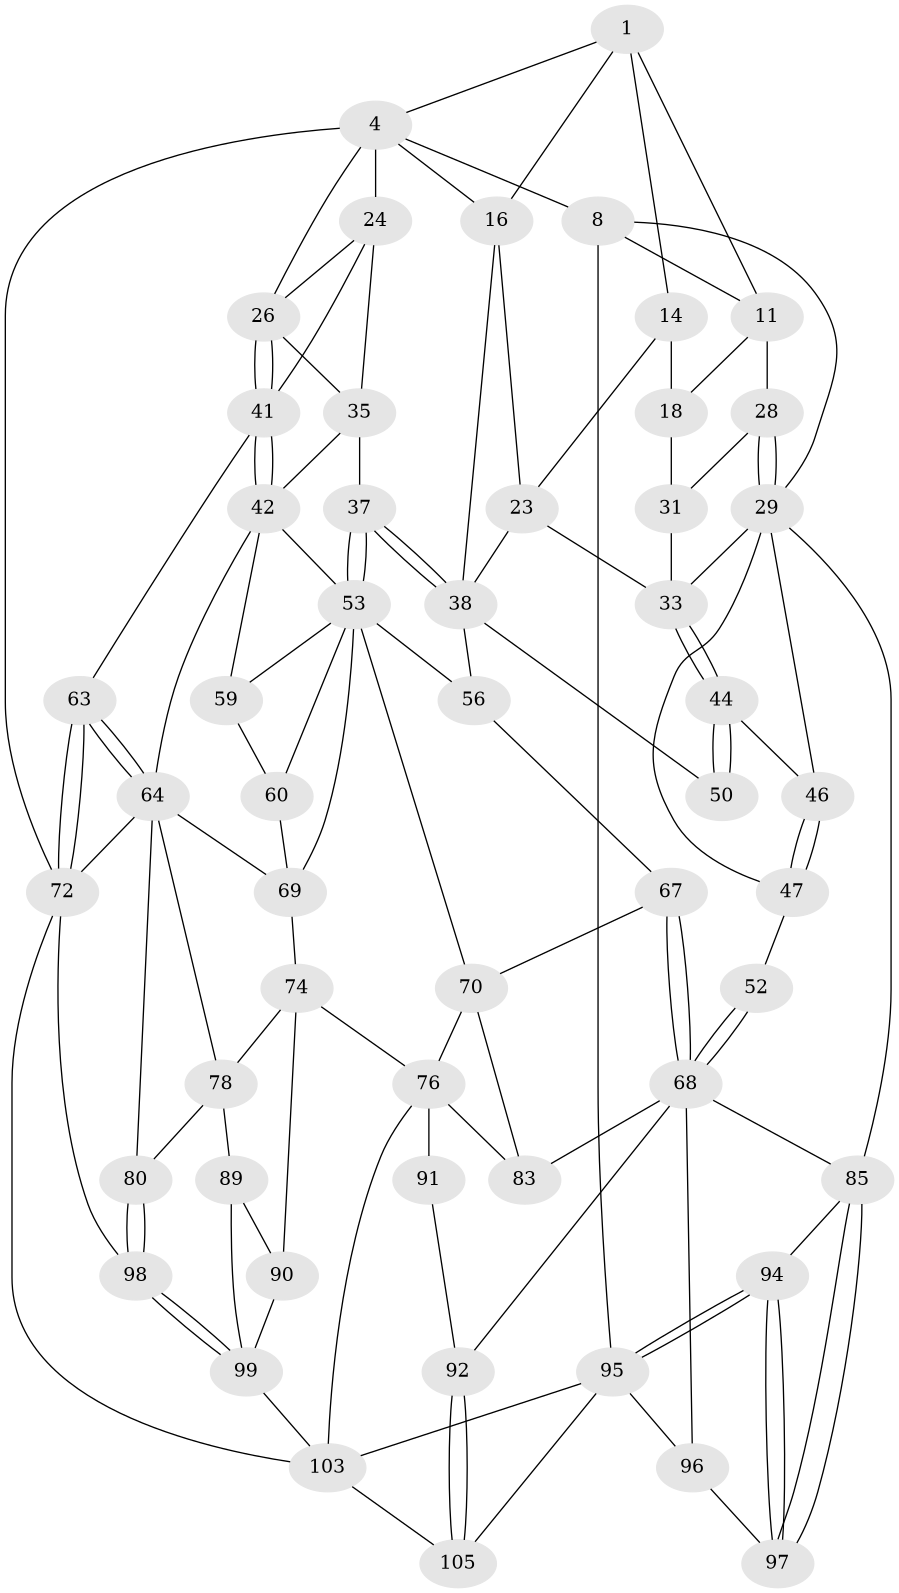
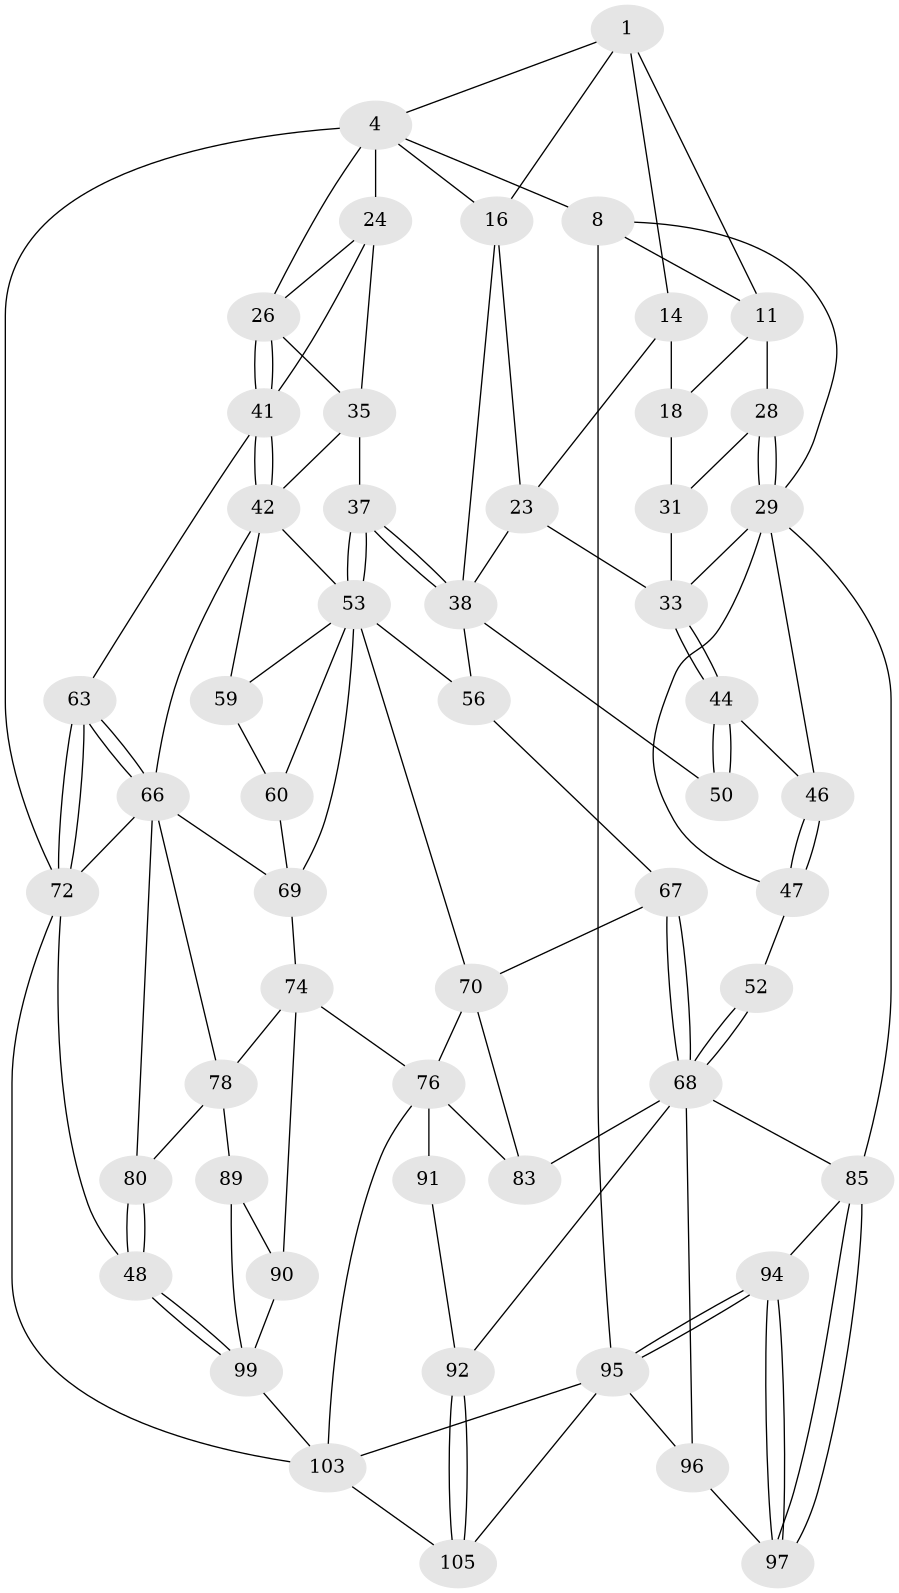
(153, 797) -> (153, 797)
(136, 1276) -> (136, 1276)
